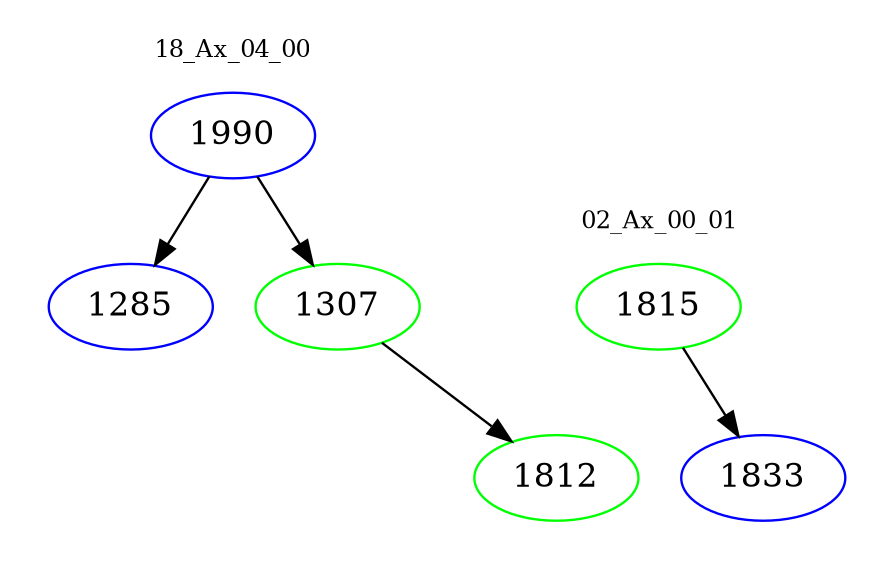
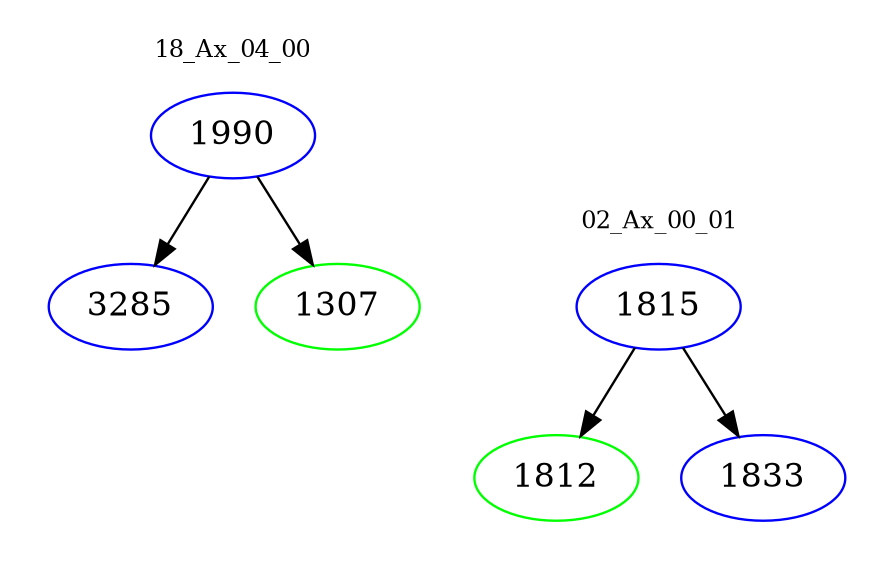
(131, 307) -> (131, 307)
(659, 307) -> (659, 307)
(437, 385) -> (614, 382)
